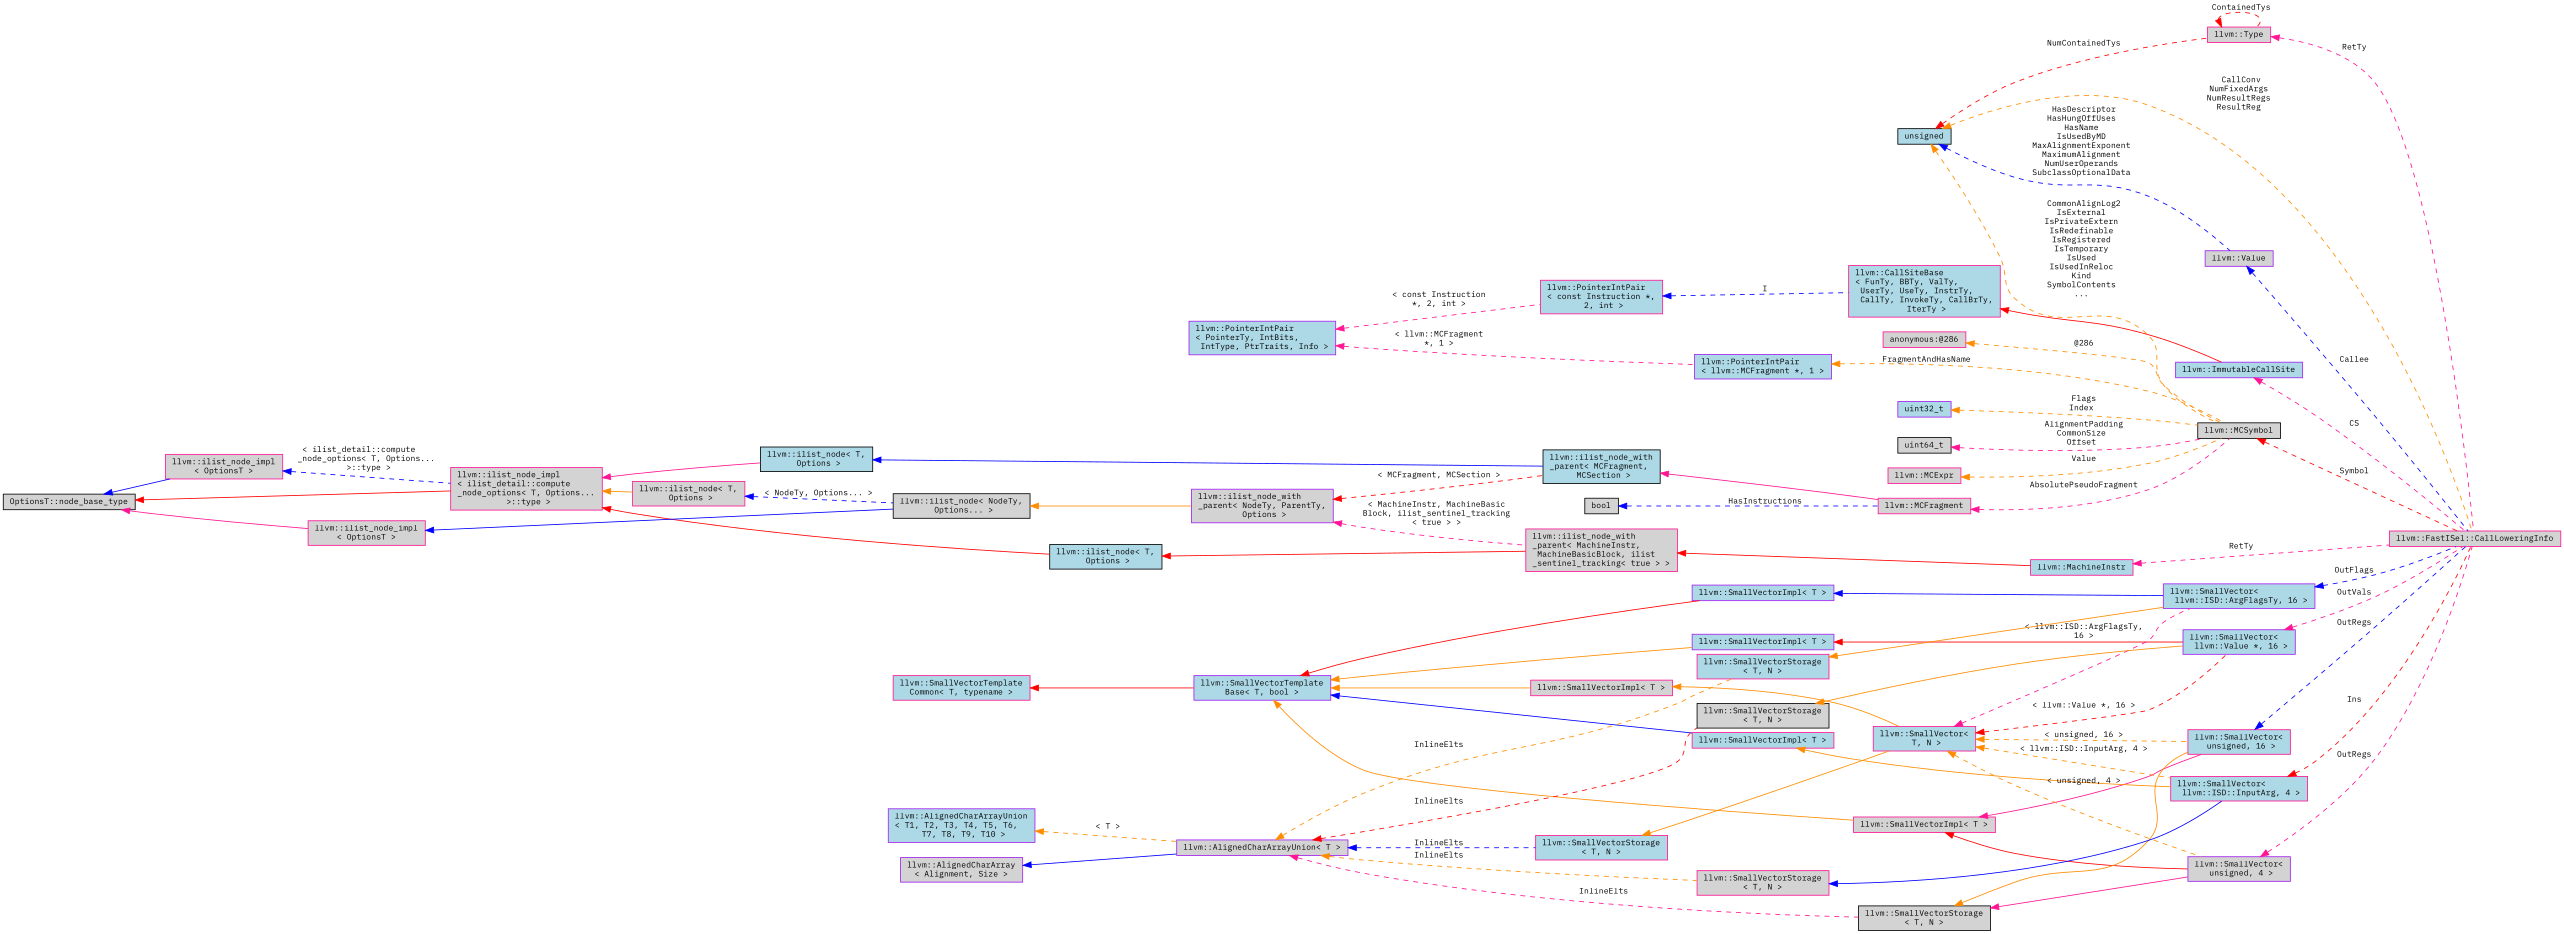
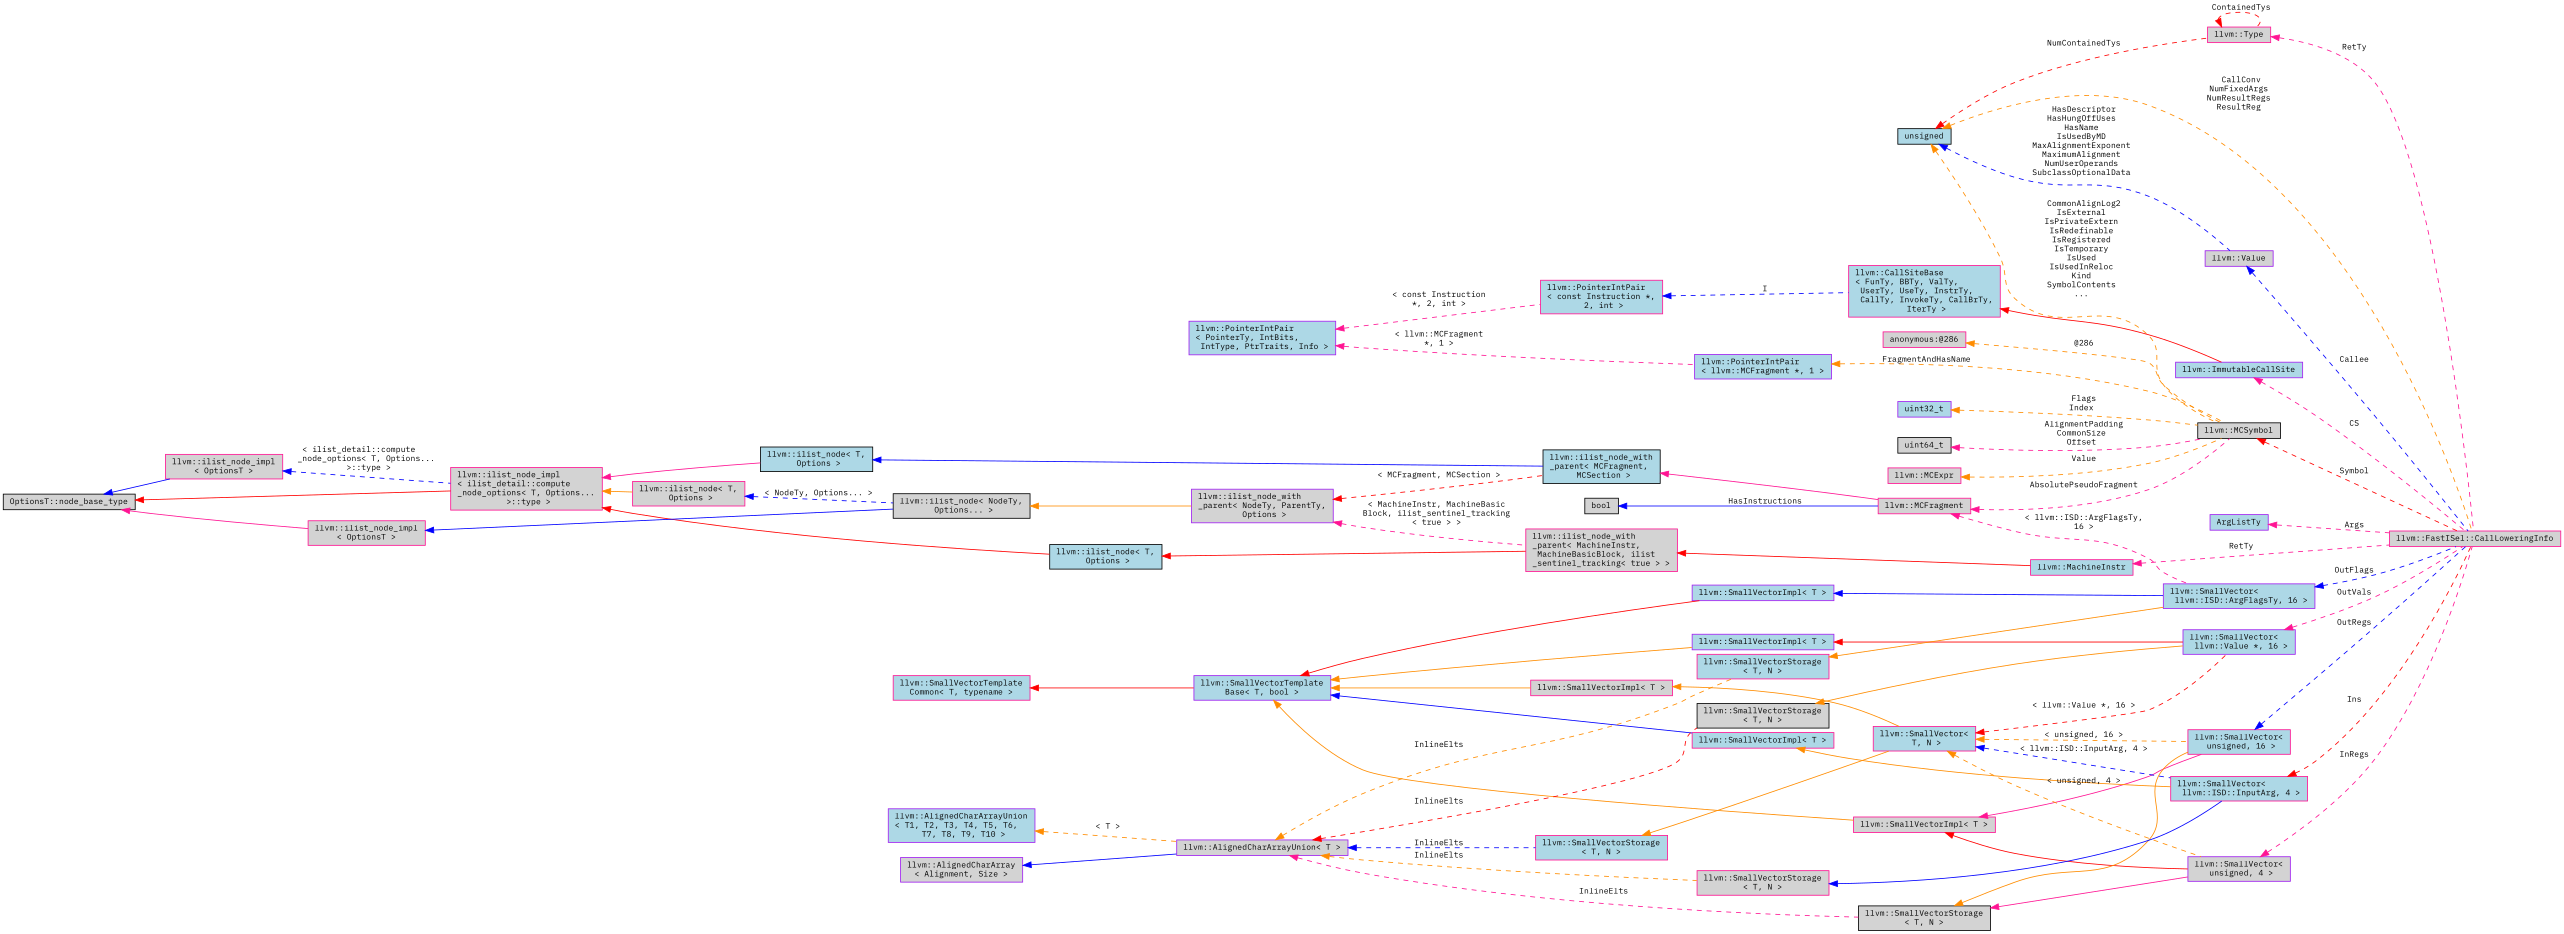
(1752, 506) -> (1752, 506)
none -> (2239, 522)
(2080, 672) -> (2078, 539)
(2352, 755) -> (2352, 755)
(2077, 763) -> (2077, 763)
